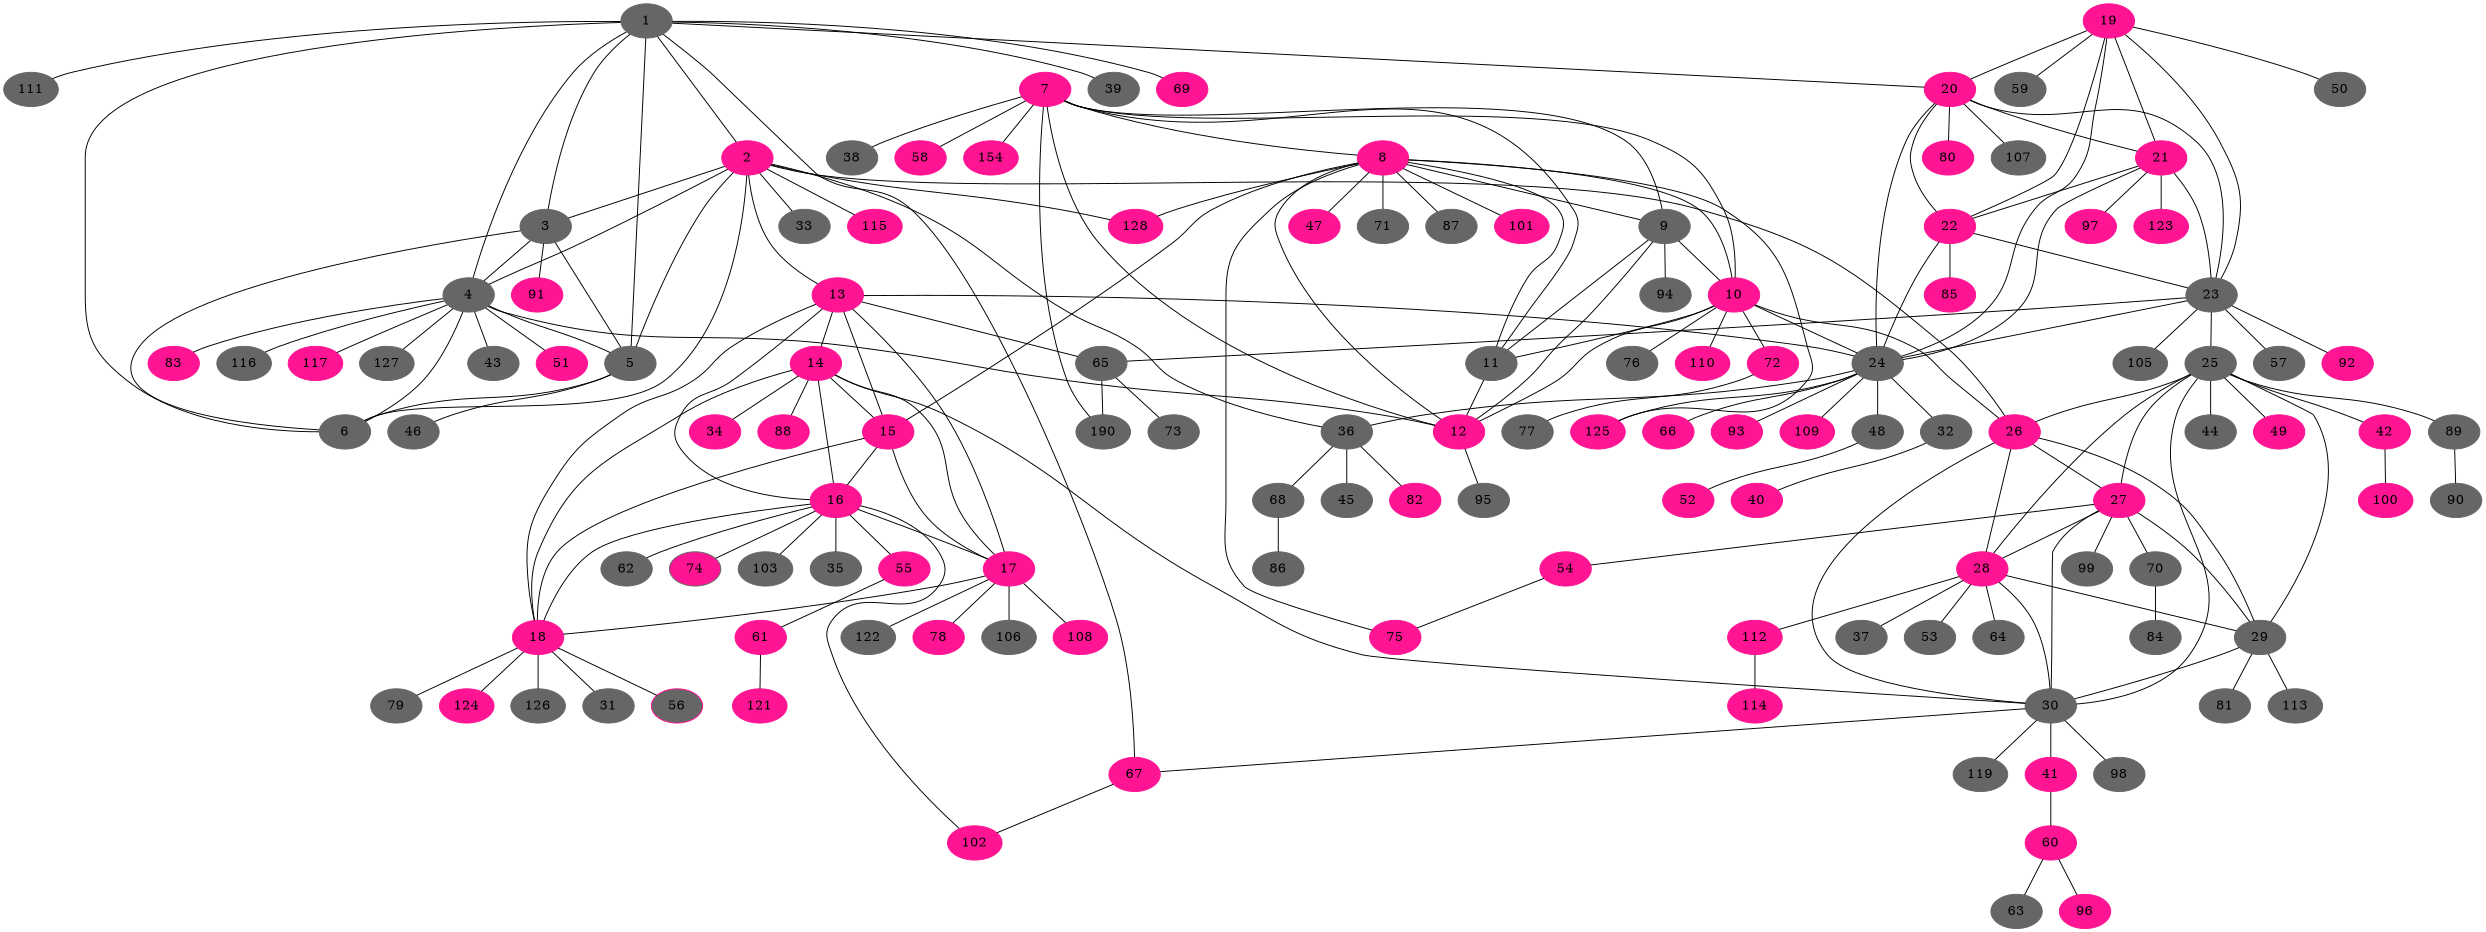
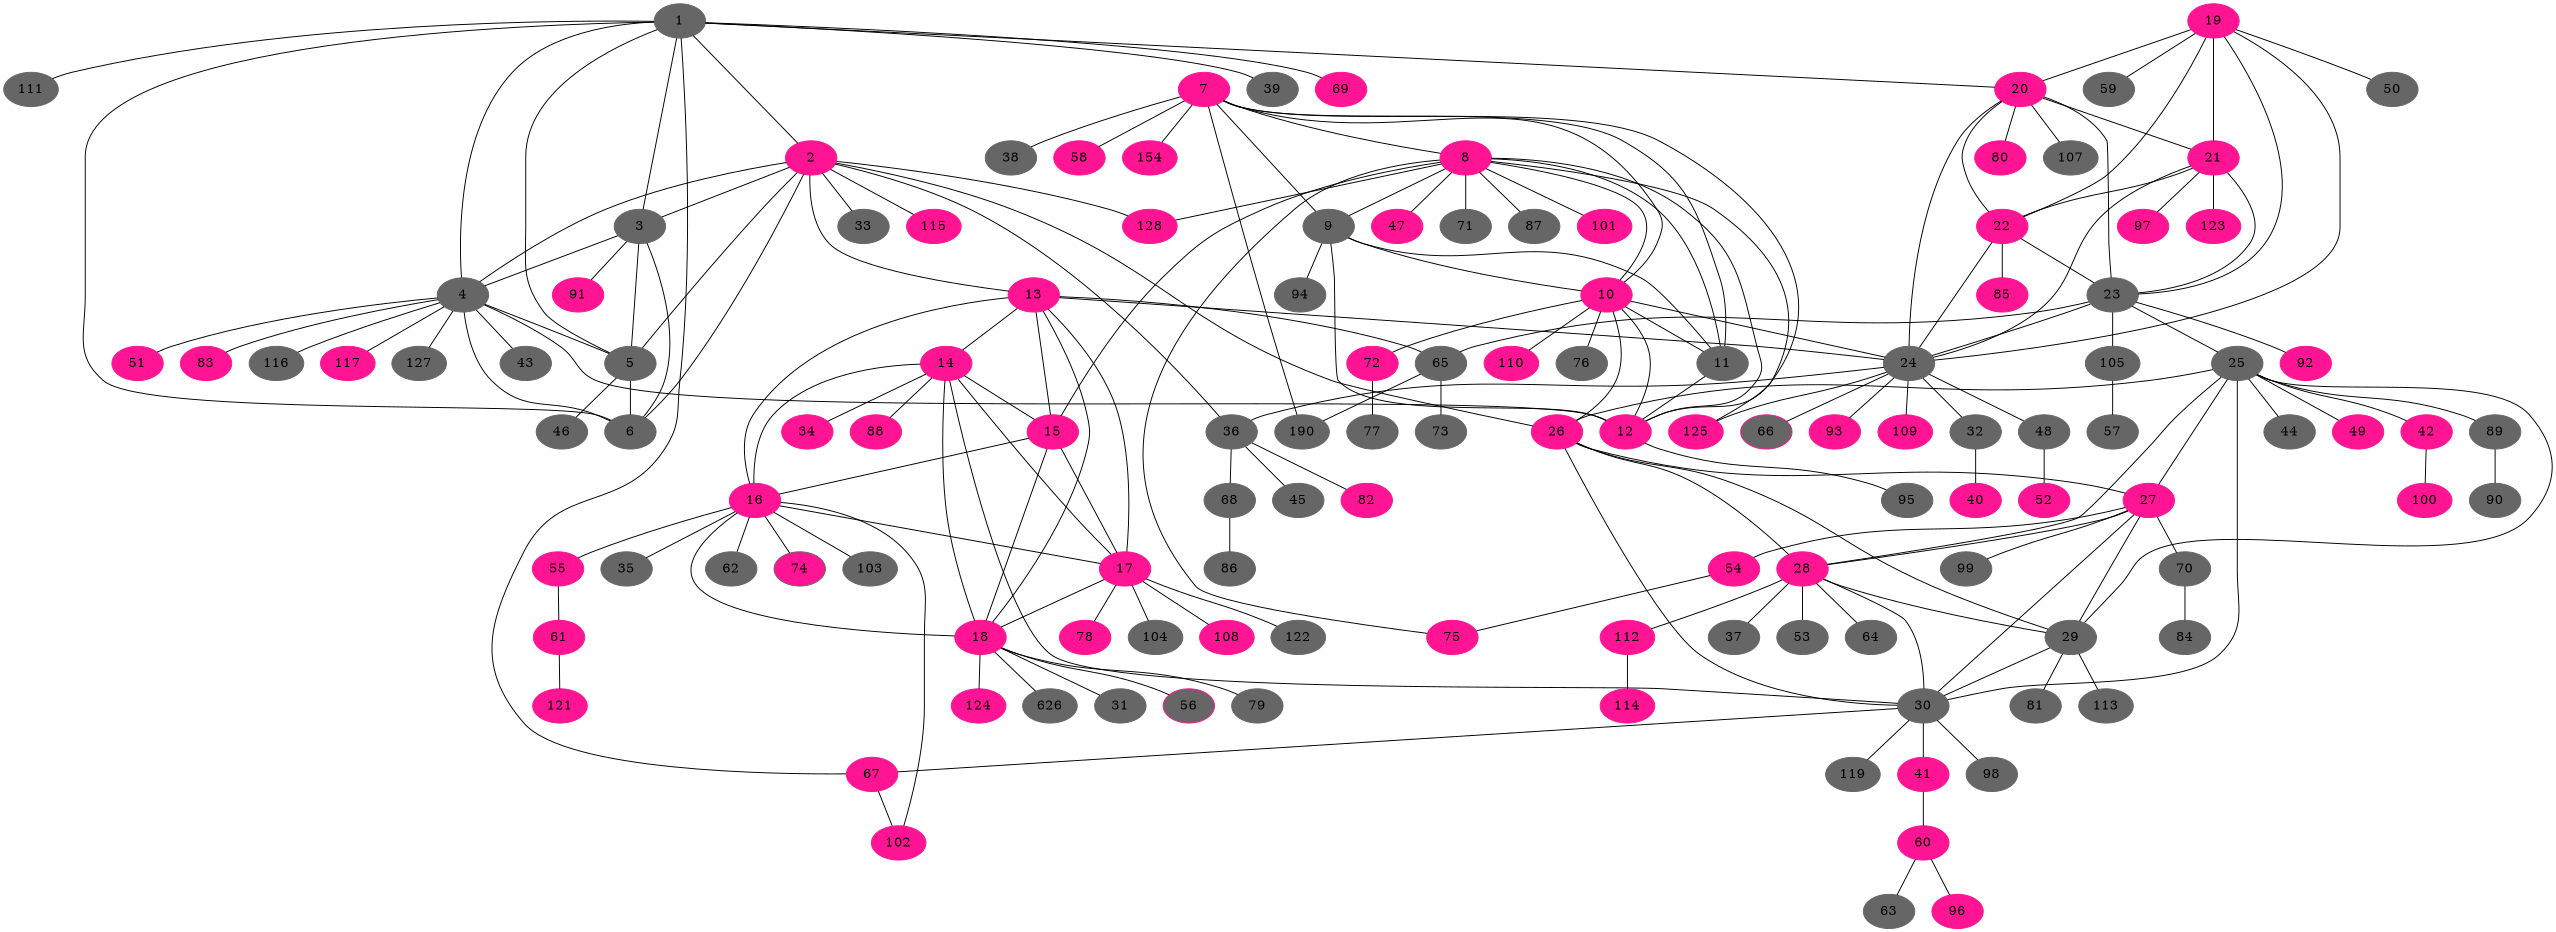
(2245, 329) -> (2113, 398)
(1668, 432) -> (1766, 432)
(1009, 637) -> (1156, 637)
(538, 706) -> (1050, 706)
